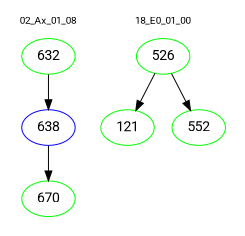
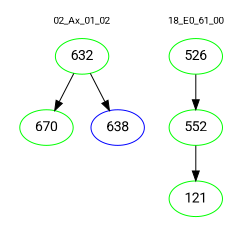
(48, 21) -> (82, 21)
(163, 21) -> (196, 21)
(148, 88) -> (196, 158)
(48, 158) -> (67, 88)
